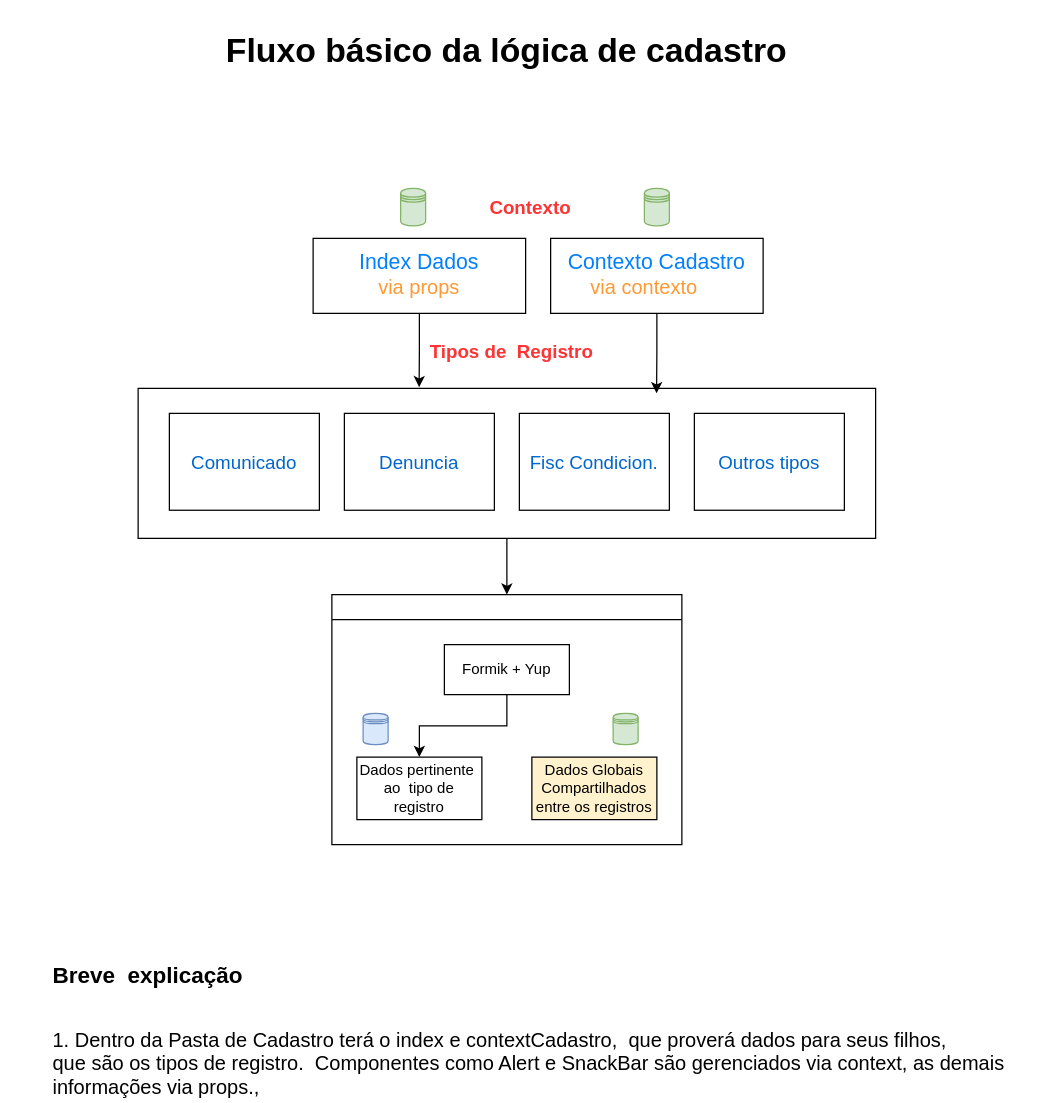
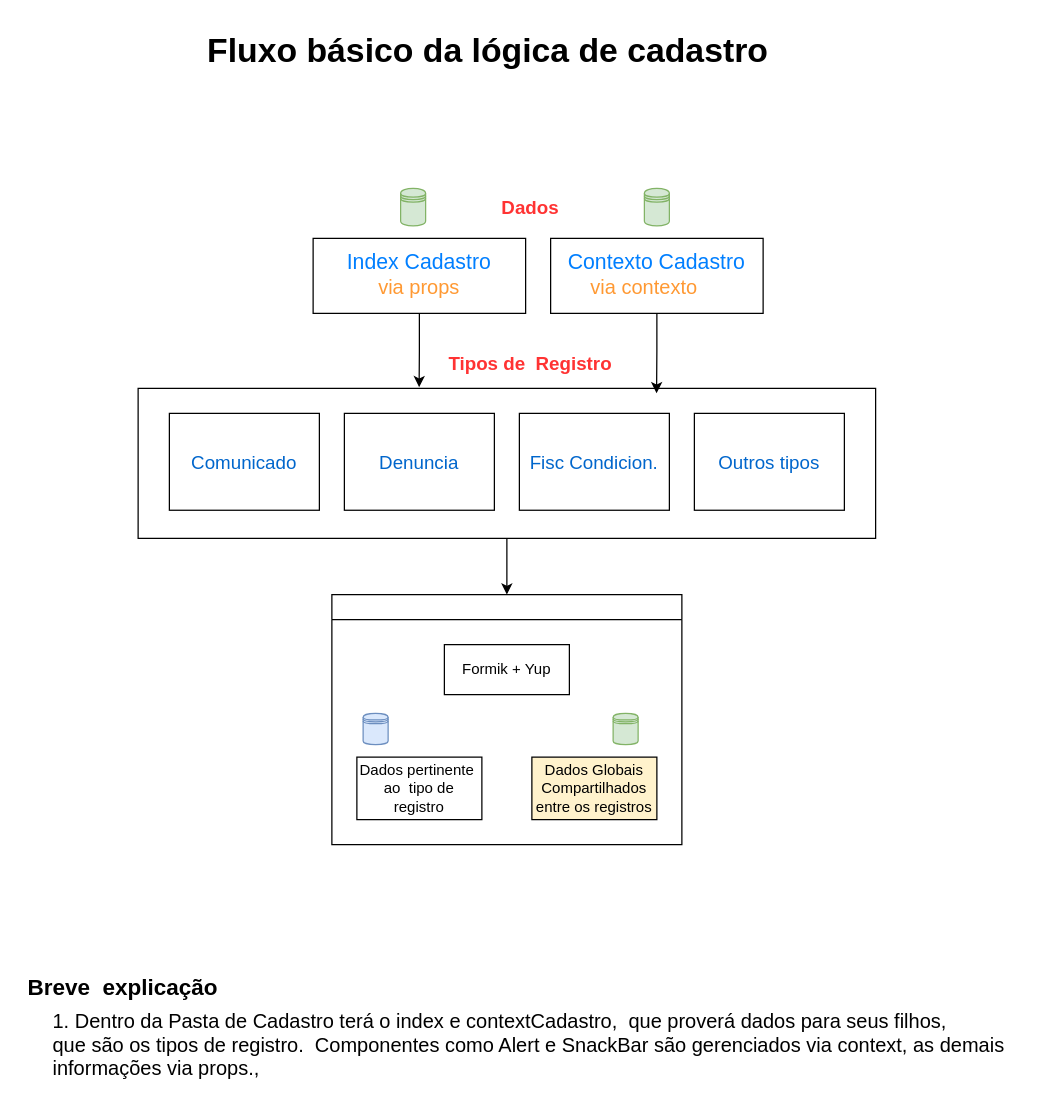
(507, 51) -> (488, 51)
(531, 207) -> (531, 207)
(419, 263) -> (419, 263)
(512, 351) -> (531, 363)
(468, 726) -> none
(532, 976) -> (507, 988)
(532, 1063) -> (532, 1044)
